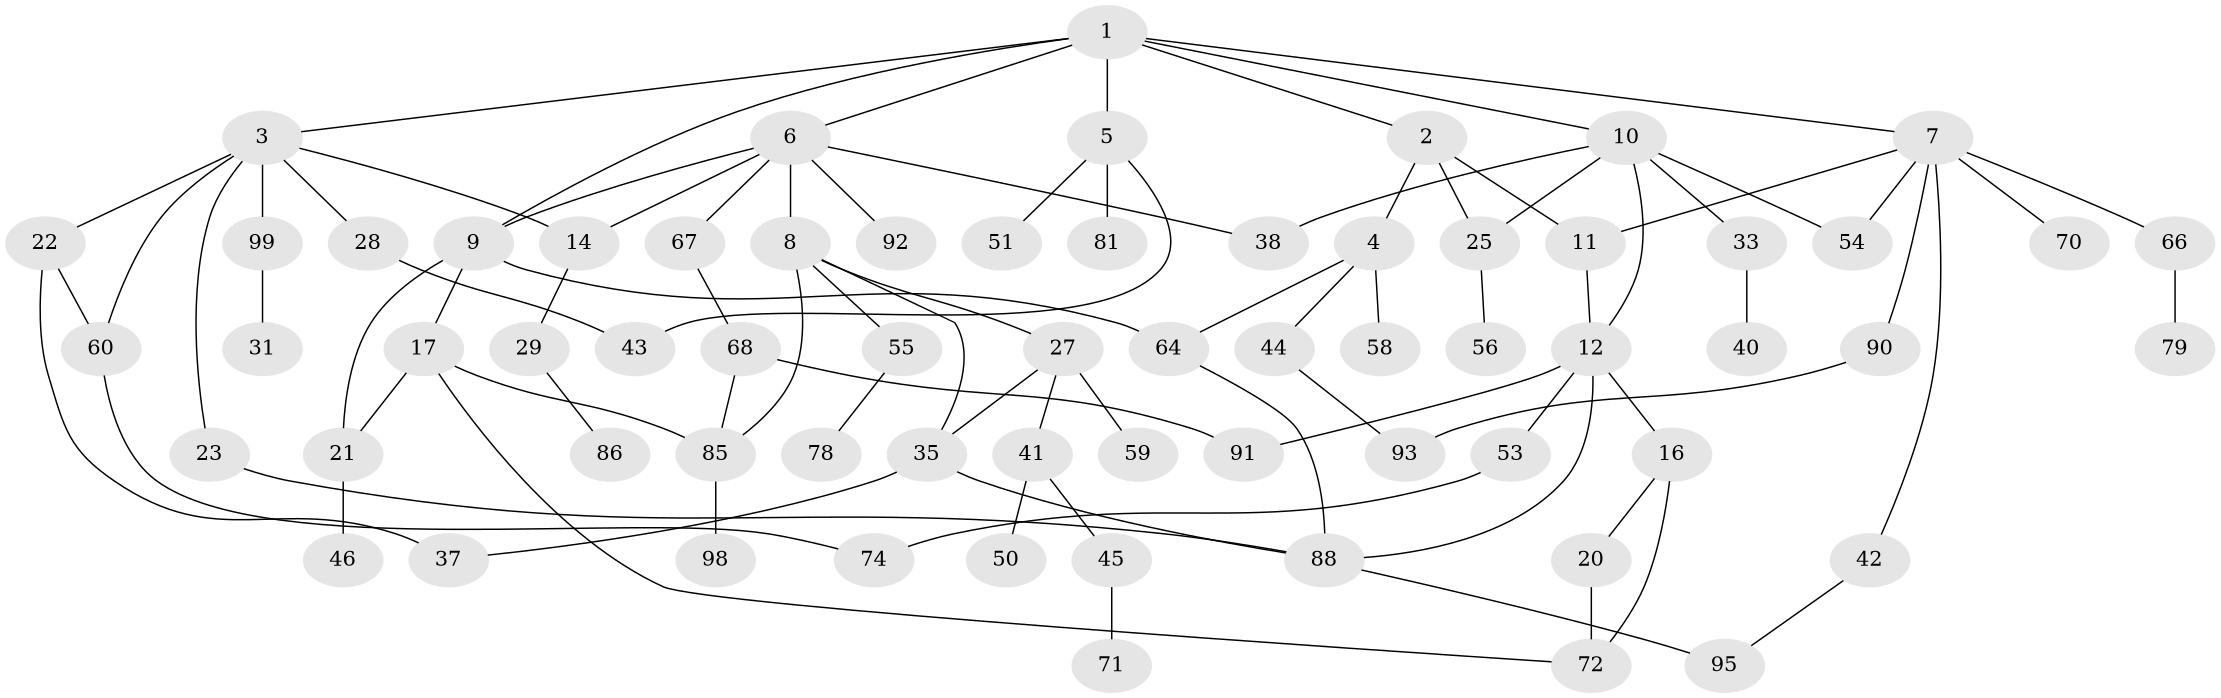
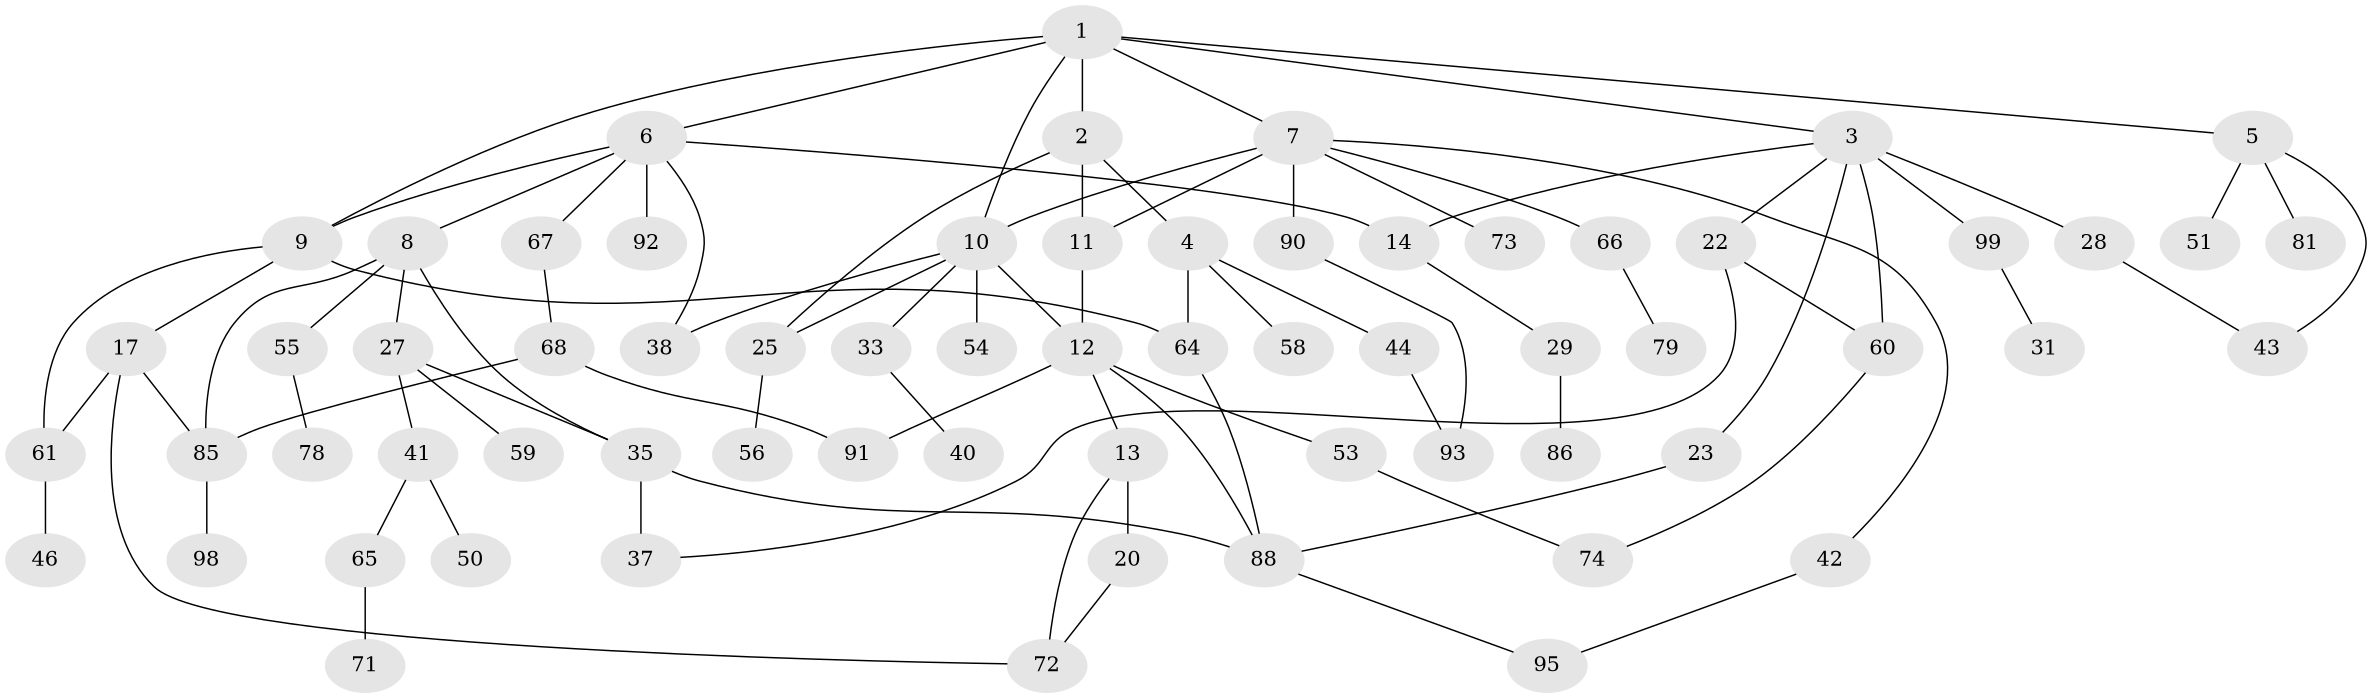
(1893, 191) -> (1112, 189)
(2069, 243) -> (1505, 243)
(343, 455) -> (45, 455)
(1672, 455) -> (1128, 455)
(1112, 560) -> (365, 560)
